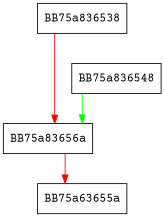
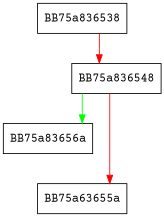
(55, 74) -> (99, 44)
(65, 164) -> (110, 134)
